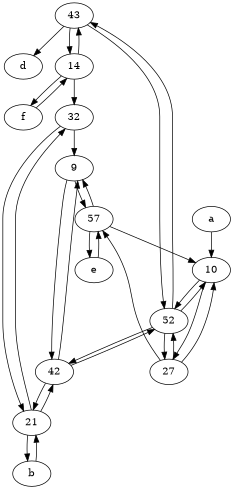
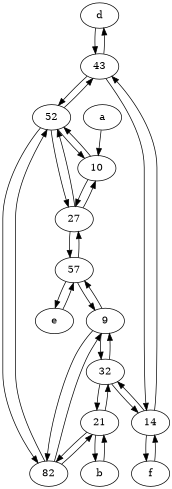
none -> (95, 37)
(149, 243) -> (79, 248)
none -> (101, 343)
(54, 372) -> (49, 474)
none -> (122, 396)
